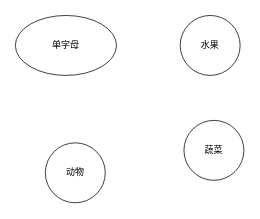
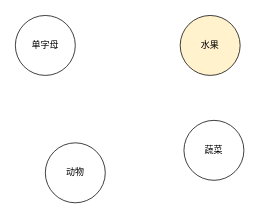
(66, 45) -> (45, 45)
(210, 45) -> (210, 45)
